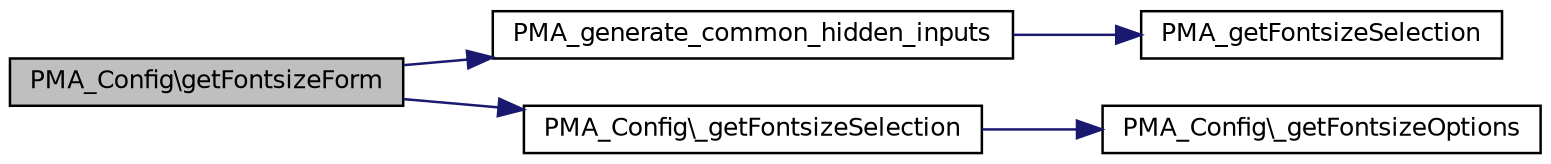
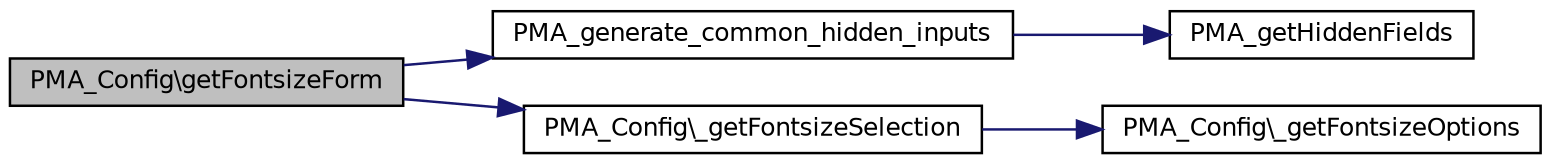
(1322, 35) -> (1322, 35)
